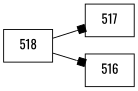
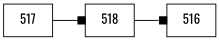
(65, 34) -> (64, 20)
